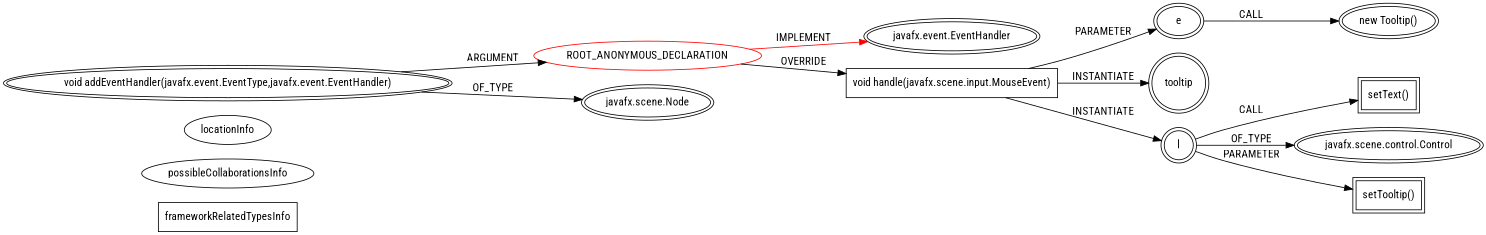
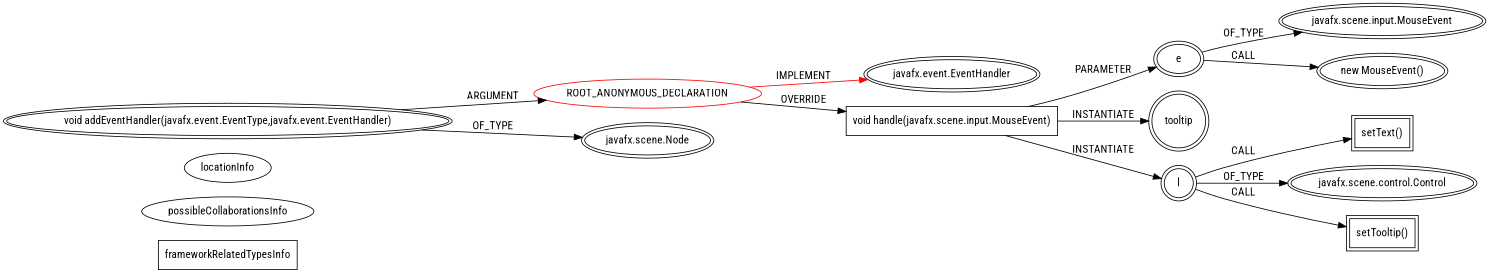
none -> (1382, 21)
(1389, 21) -> (1382, 71)
(1251, 155) -> (1244, 192)
